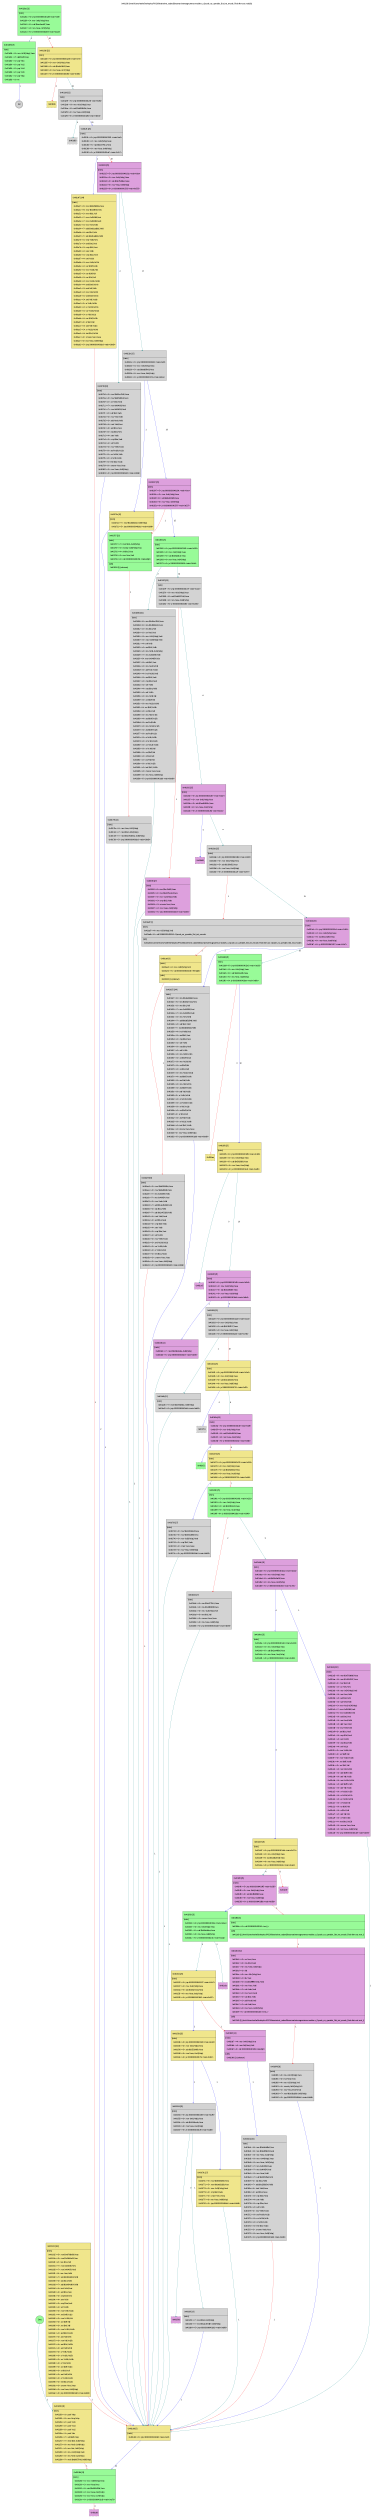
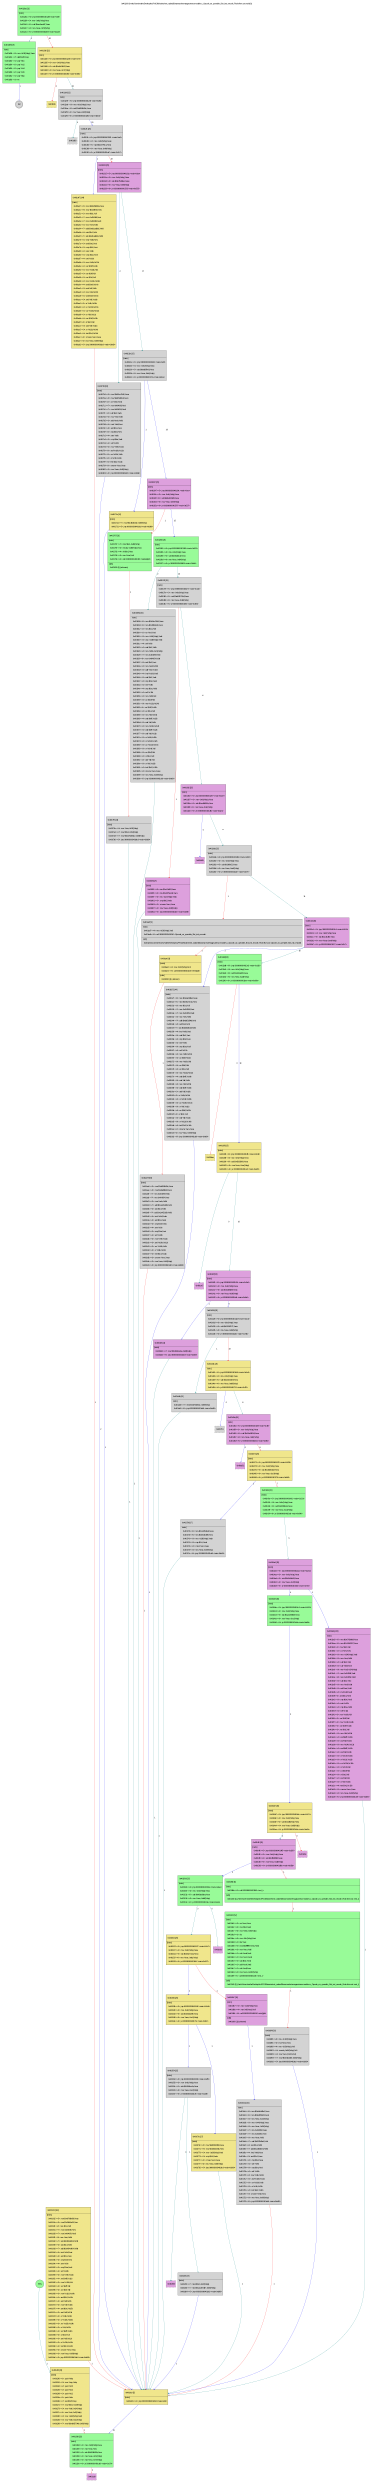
(201, 1466) -> (240, 1466)
(209, 1610) -> none
(297, 1986) -> (292, 1950)
